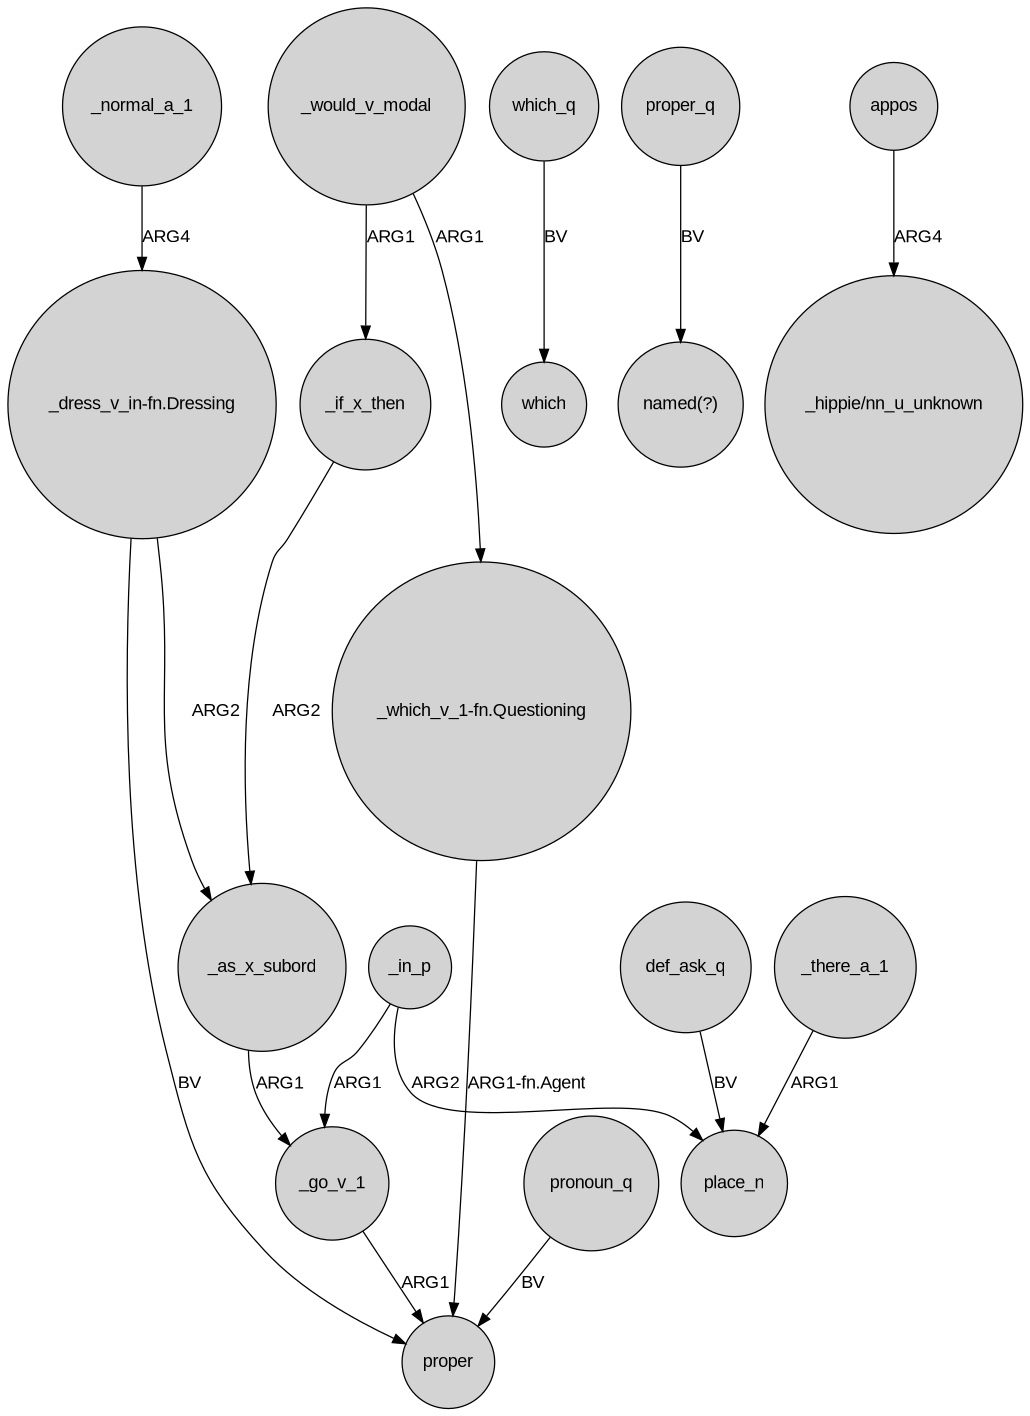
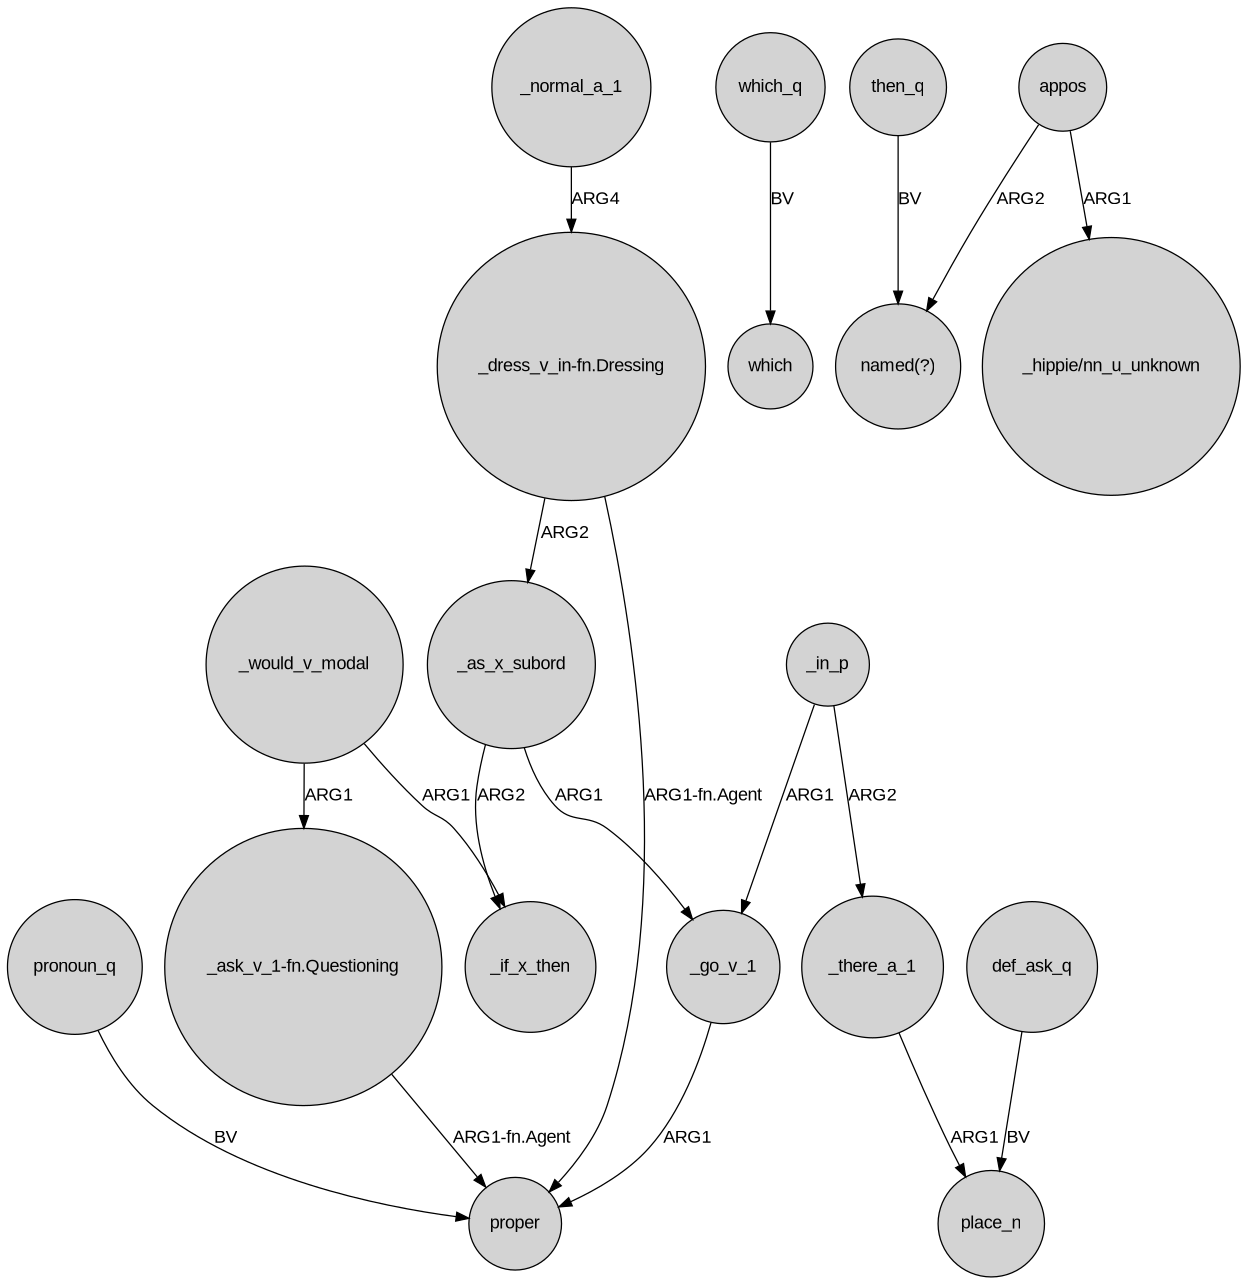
(681, 106) -> (898, 87)
none -> (984, 211)
(918, 238) -> (1107, 199)
(252, 657) -> (476, 821)
(482, 711) -> (303, 967)
(190, 1084) -> (703, 796)
(508, 1112) -> (847, 795)
